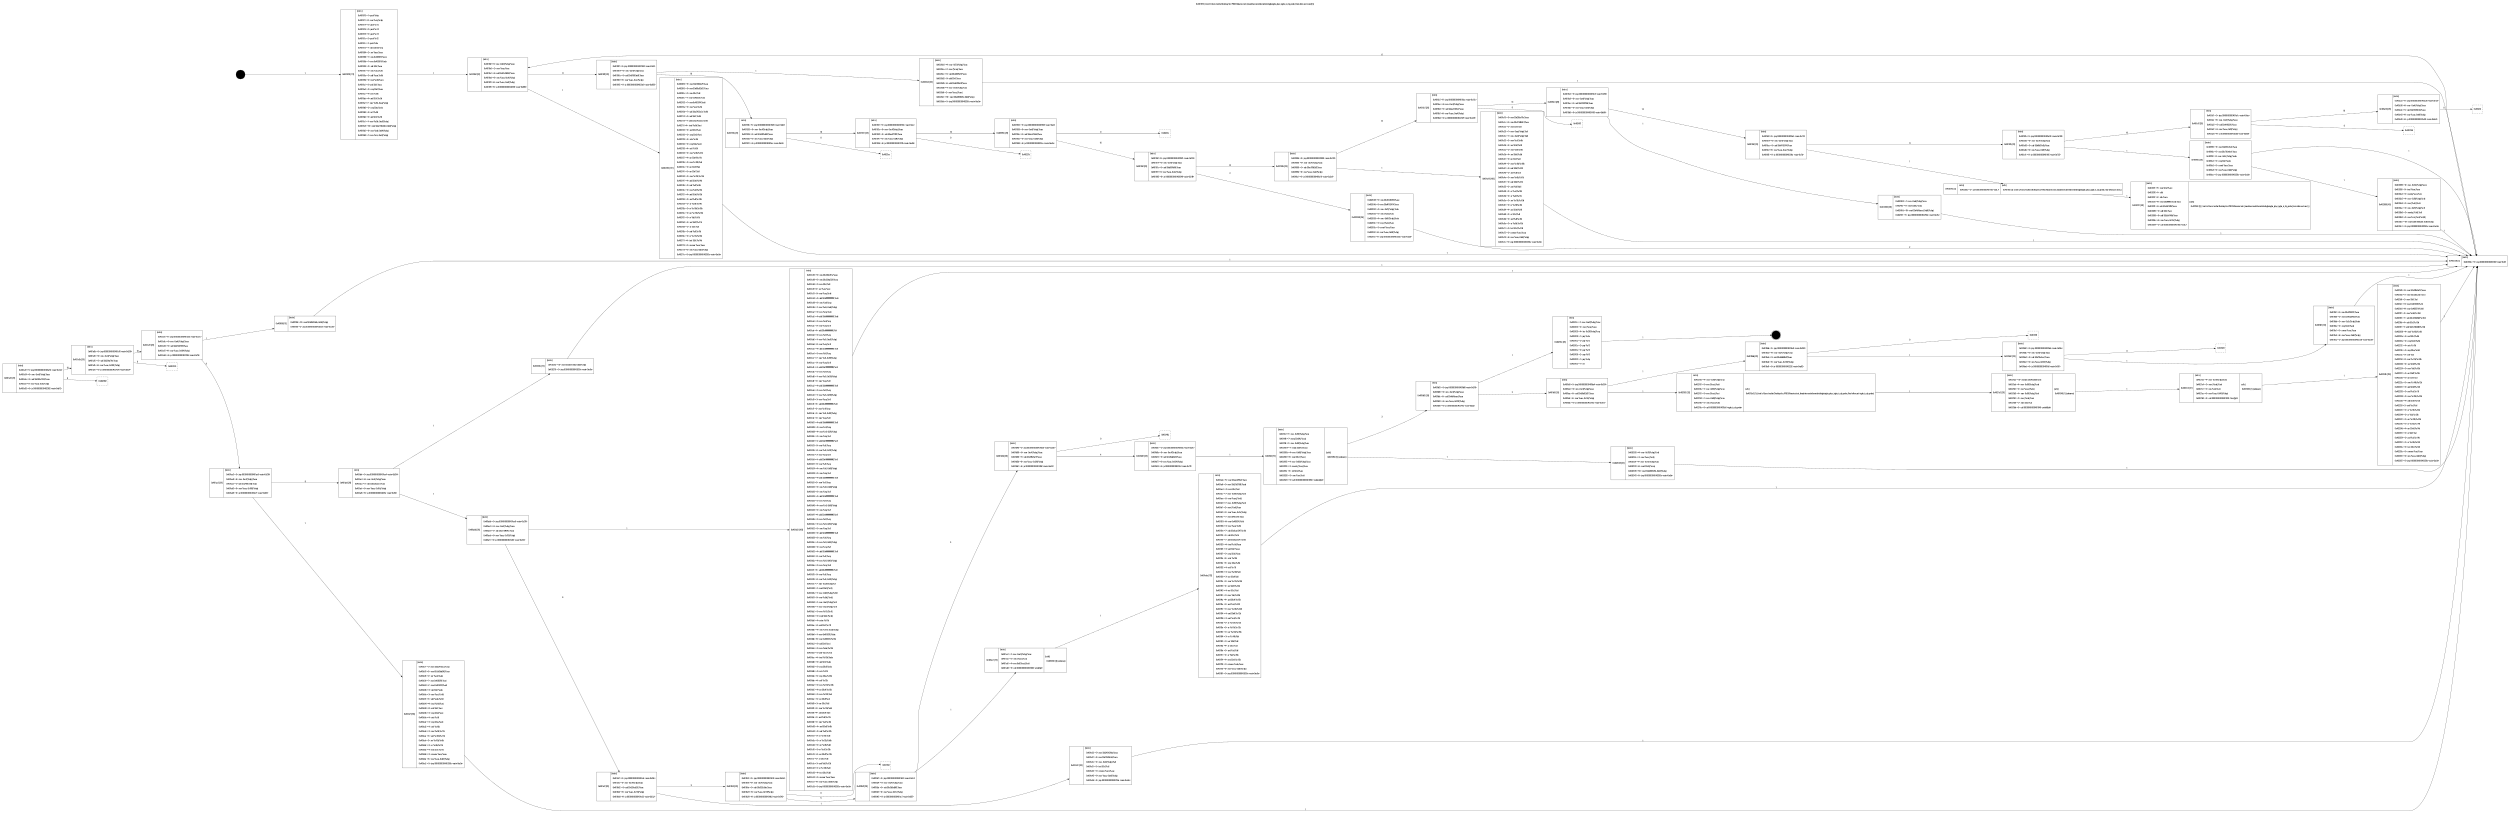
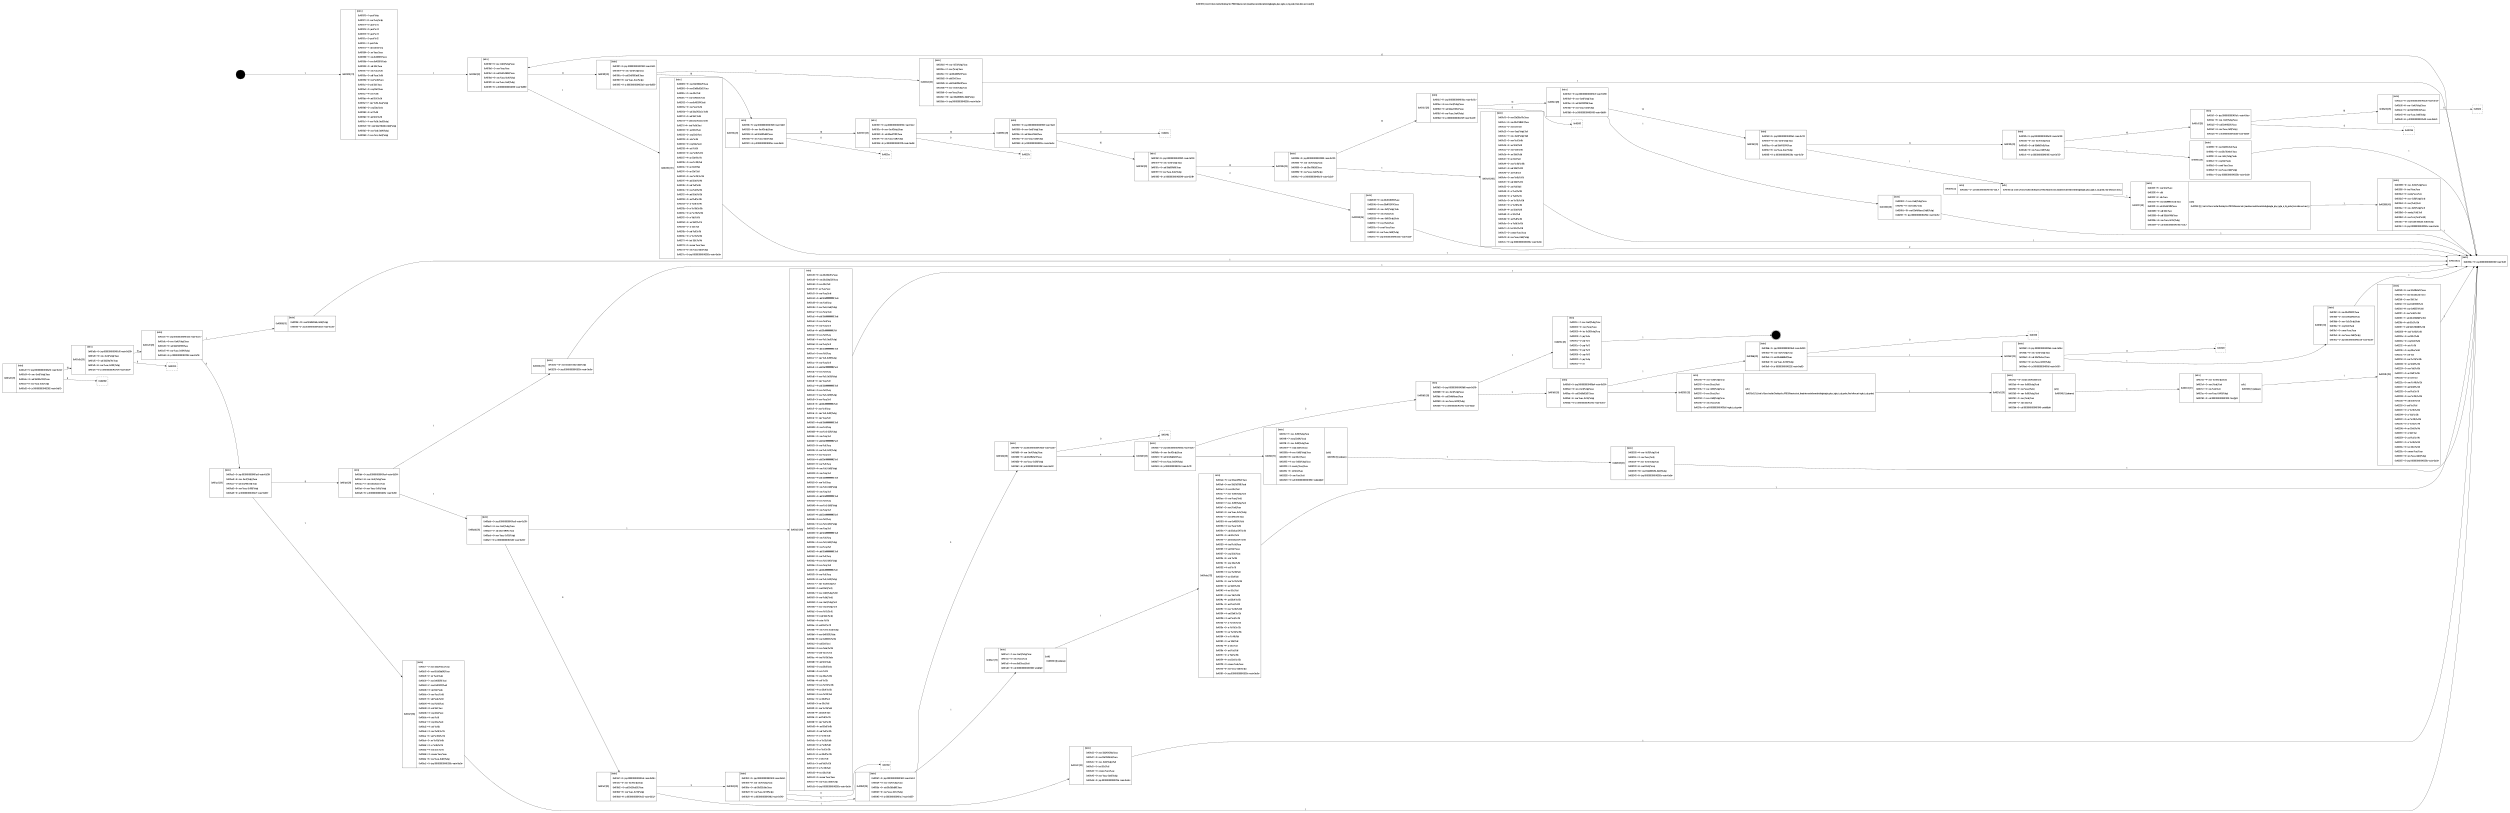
(2314, 181) -> (2343, 205)
(1387, 430) -> (1304, 418)
